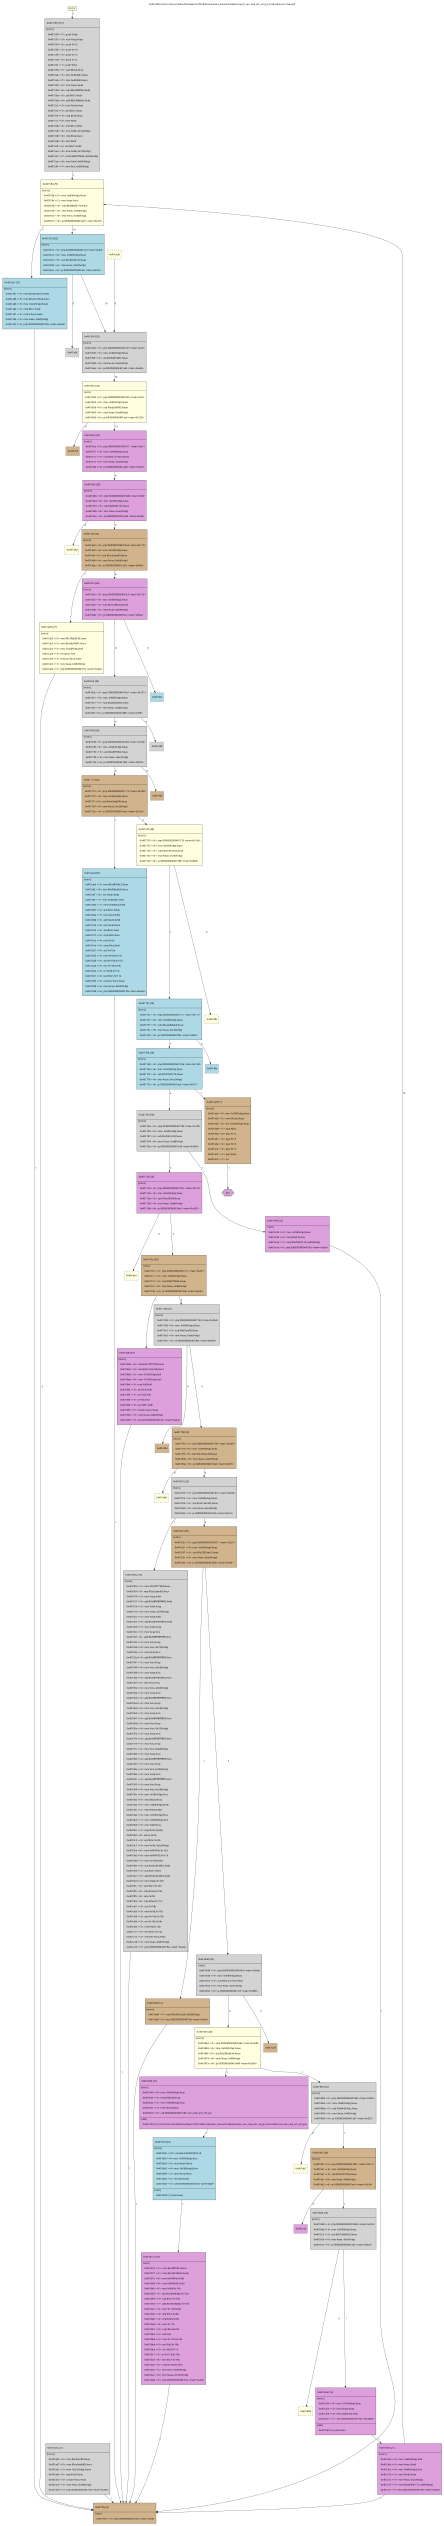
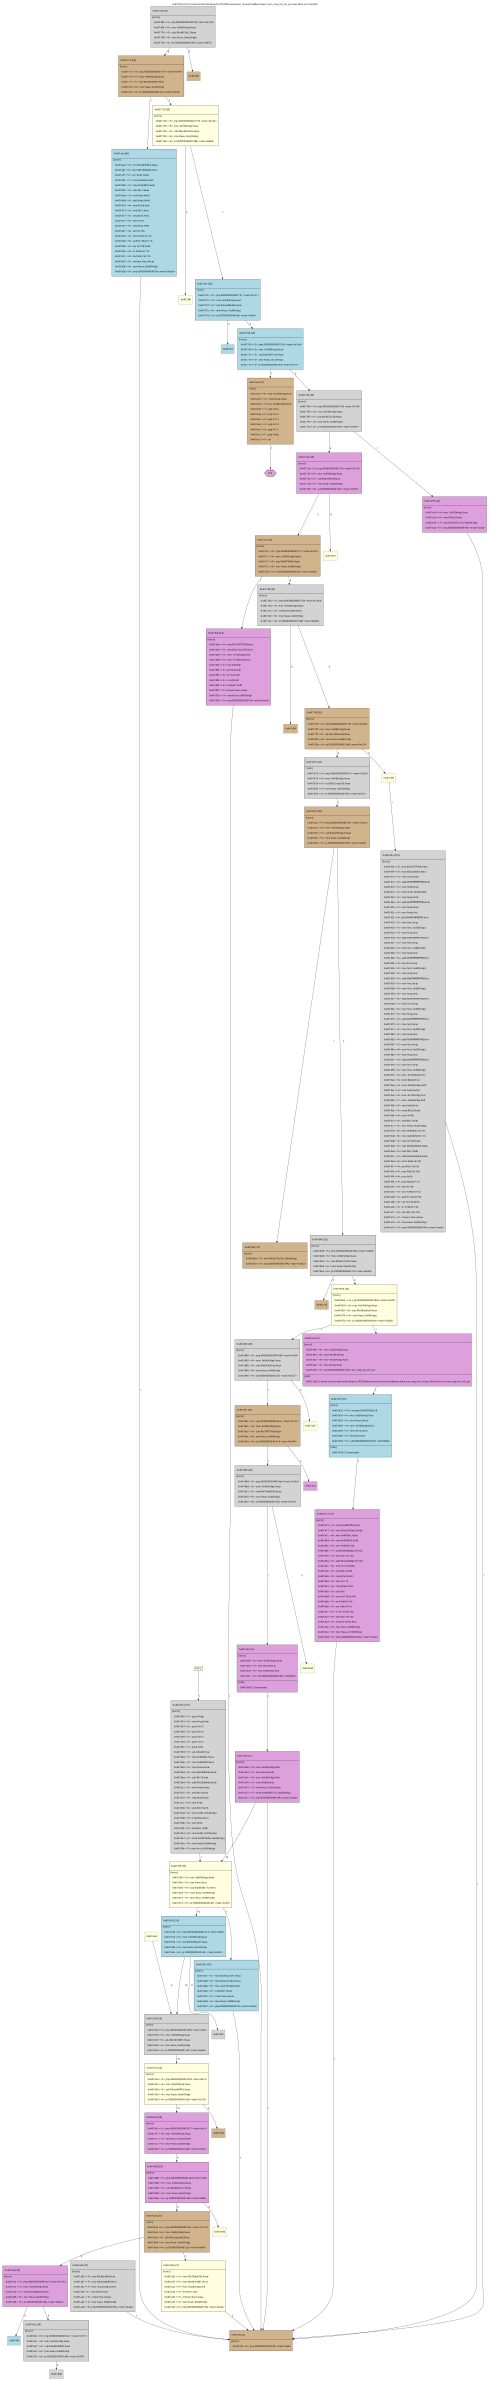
(115, 721) -> none
(163, 1542) -> (392, 816)
(135, 2259) -> none
